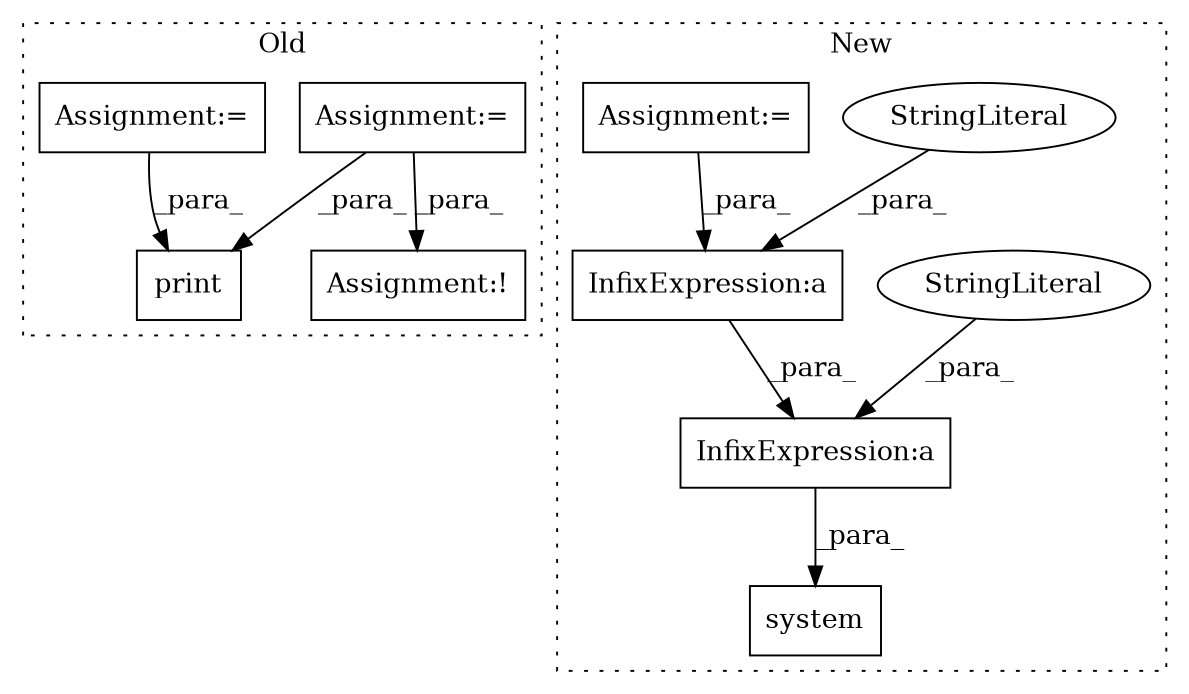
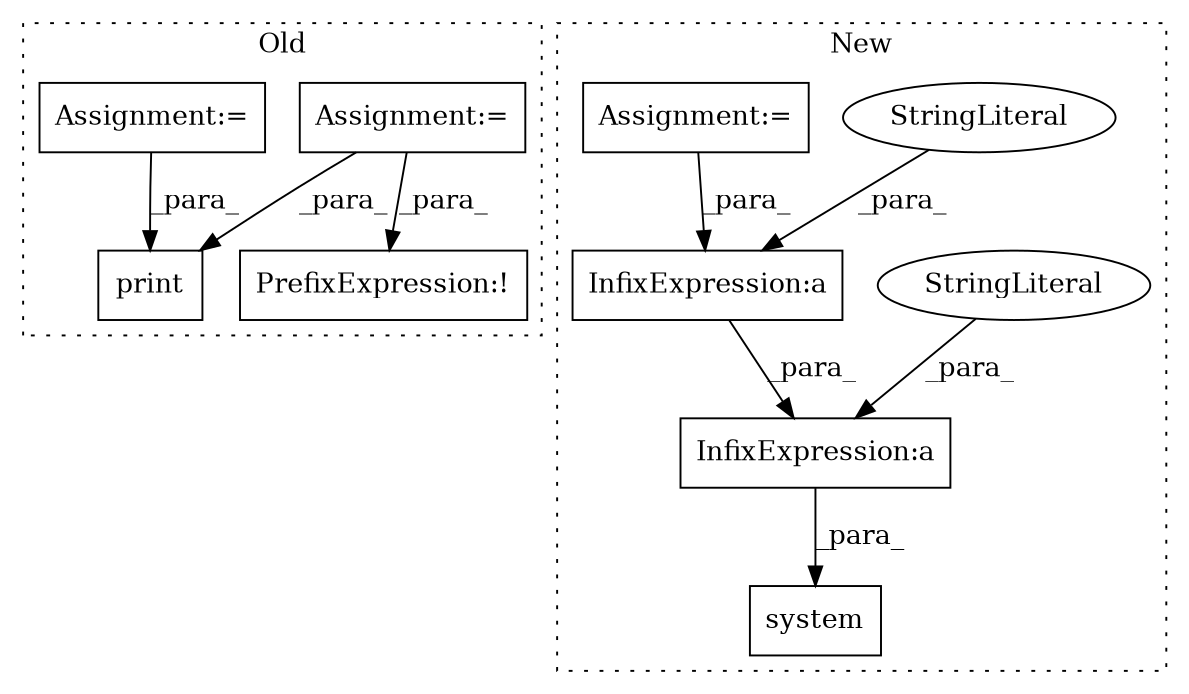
(418, 285) -> (384, 285)
